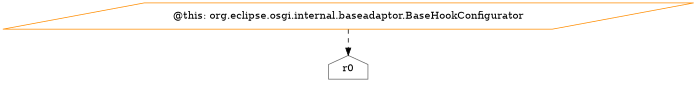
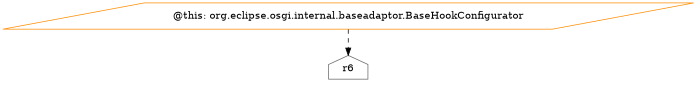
(348, 69) -> (348, 69)
